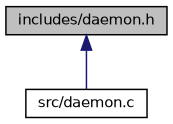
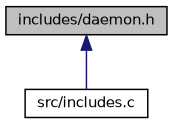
(86, 103) -> (86, 103)
